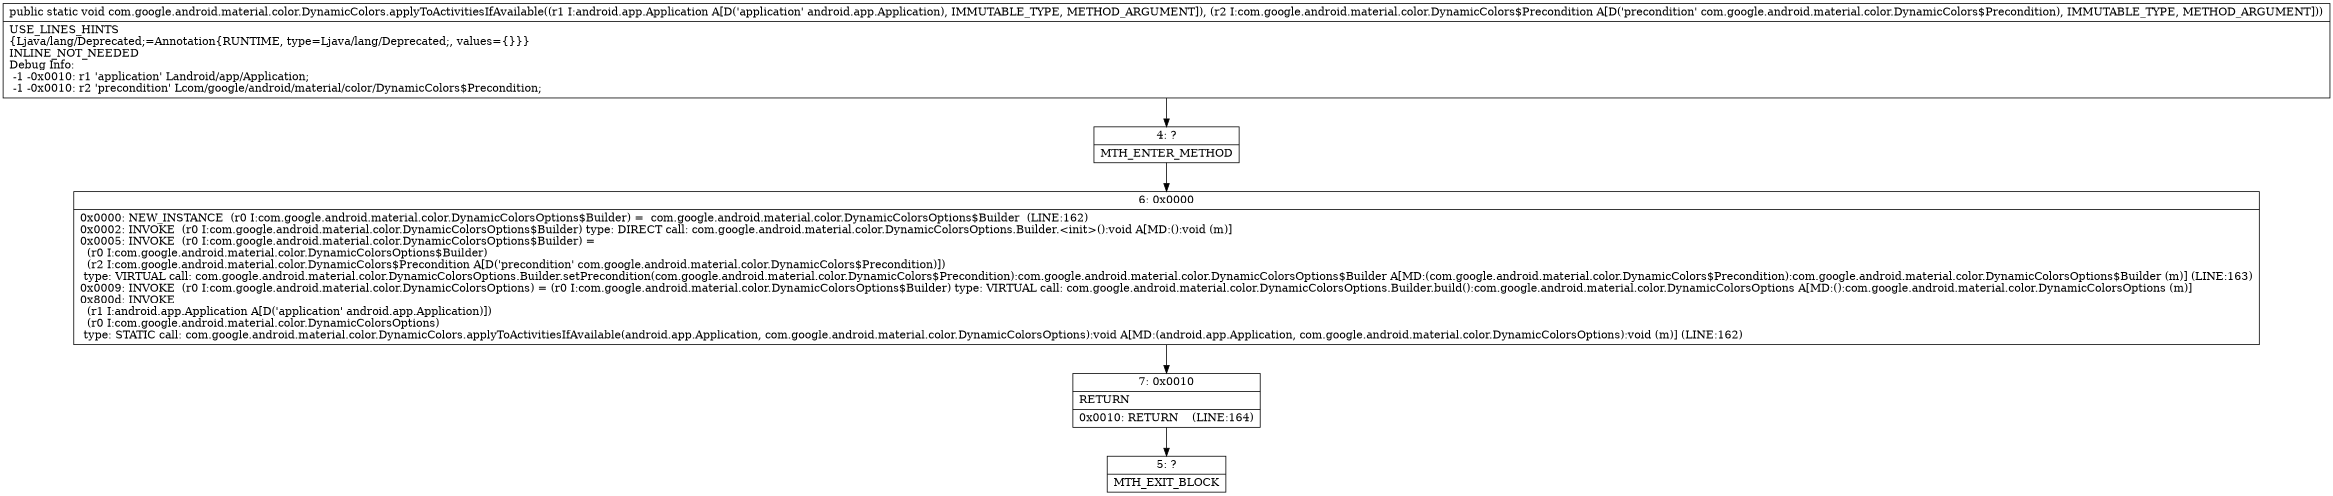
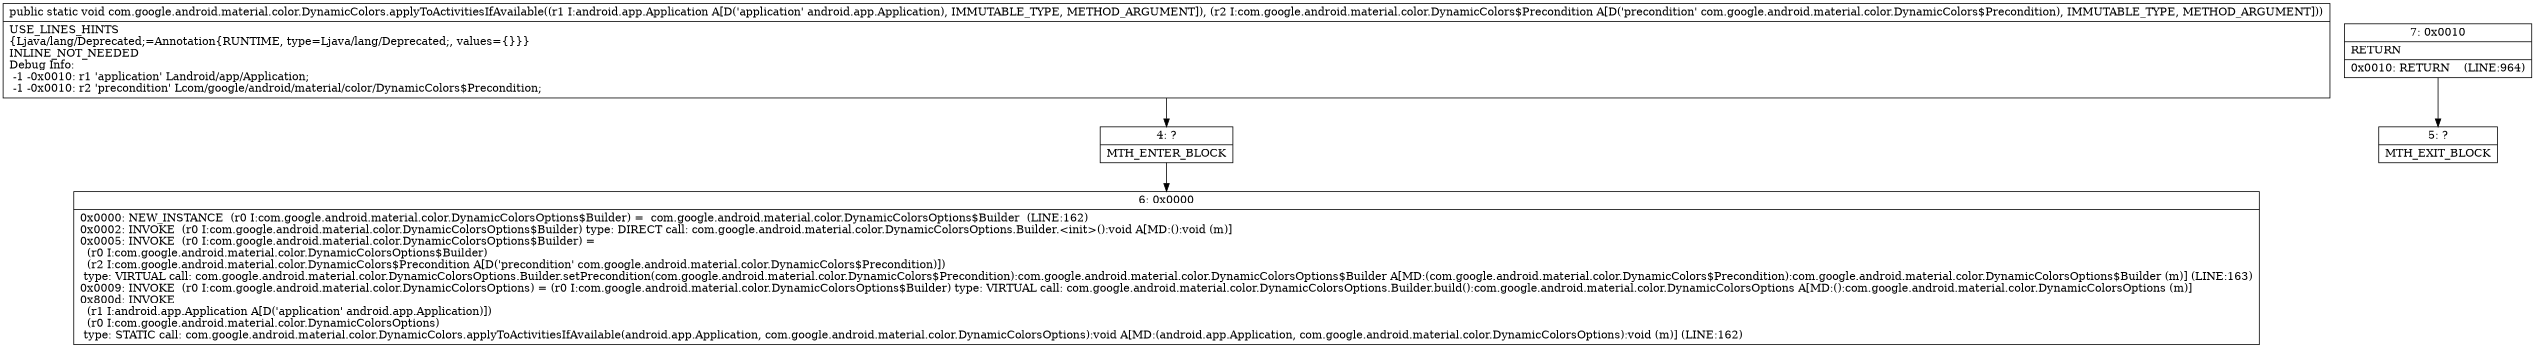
(1167, 153) -> (1167, 153)
(1167, 355) -> none
(1167, 418) -> (2438, 68)
